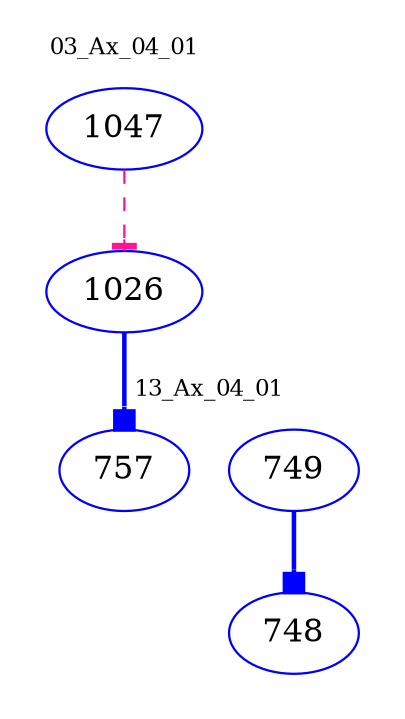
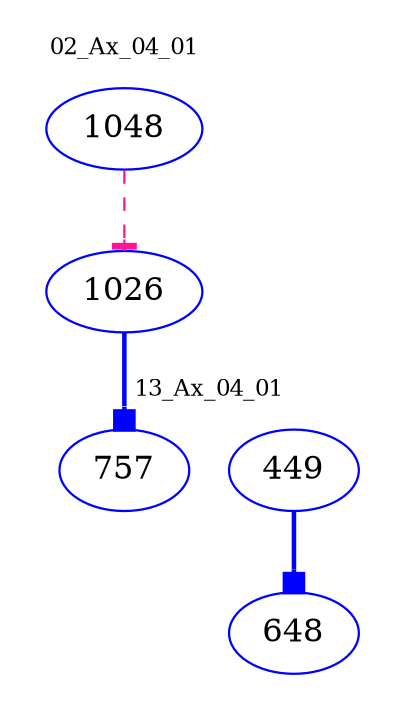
(124, 49) -> (124, 49)
(124, 129) -> (124, 129)
(294, 470) -> (294, 470)
(294, 633) -> (294, 633)
